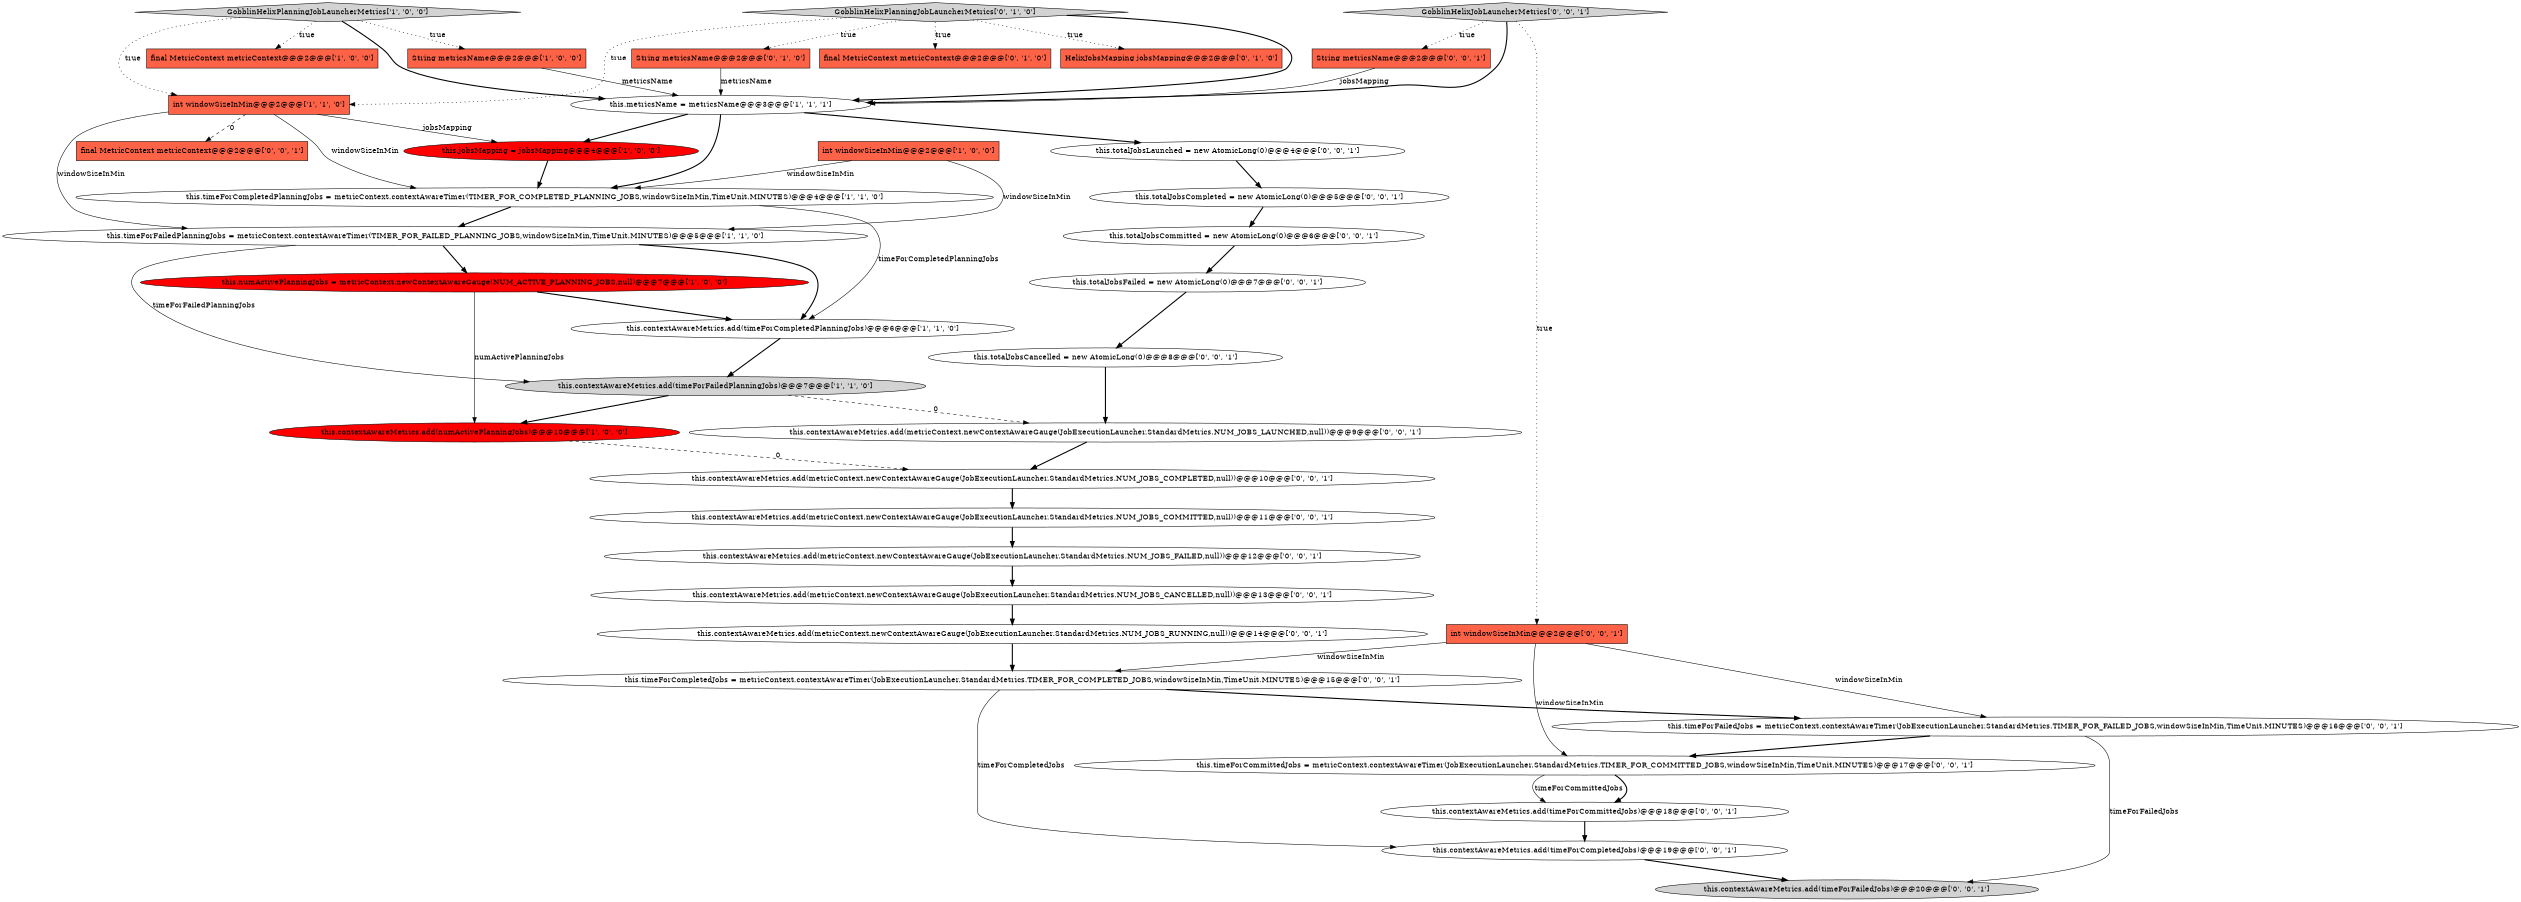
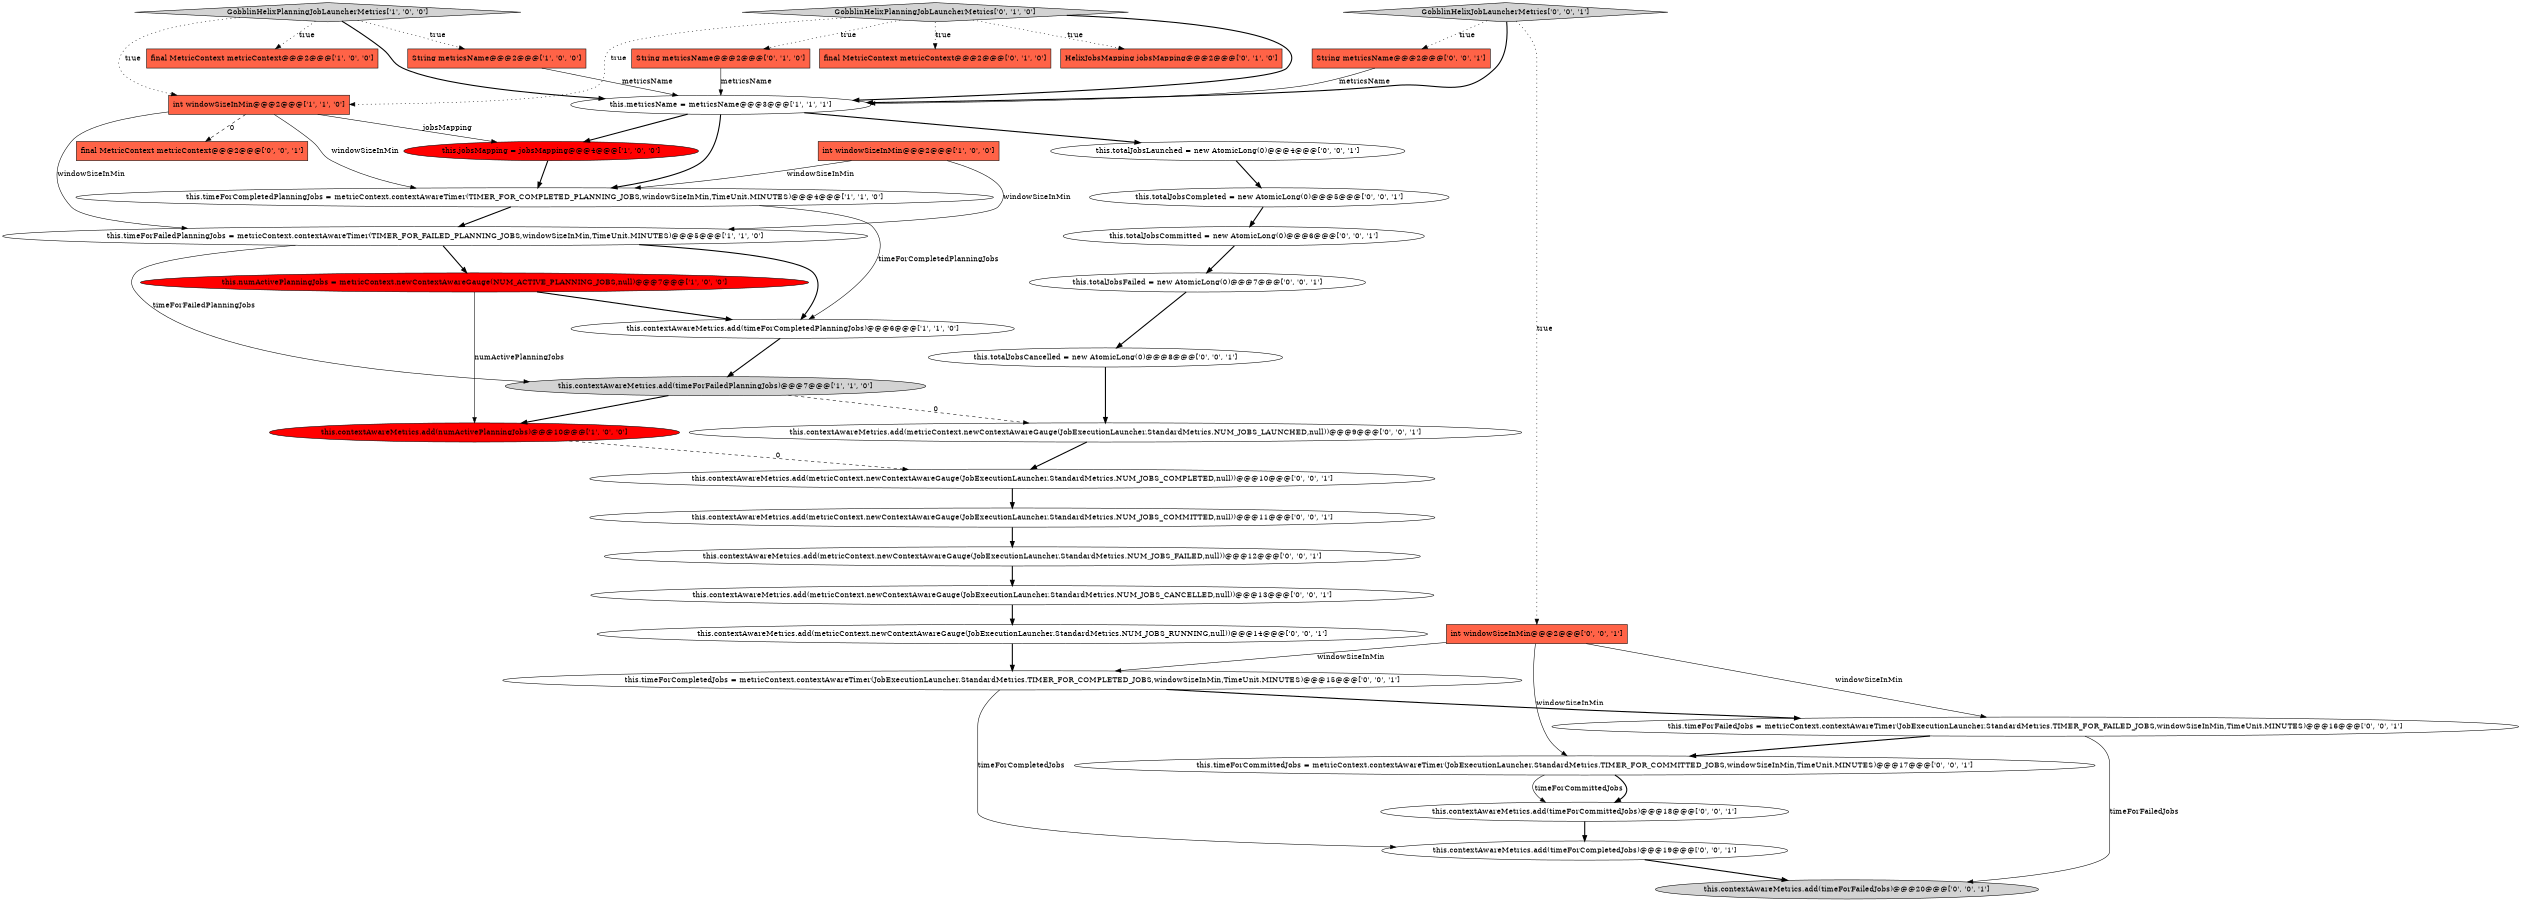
(1365, 82) -> (1365, 82)
